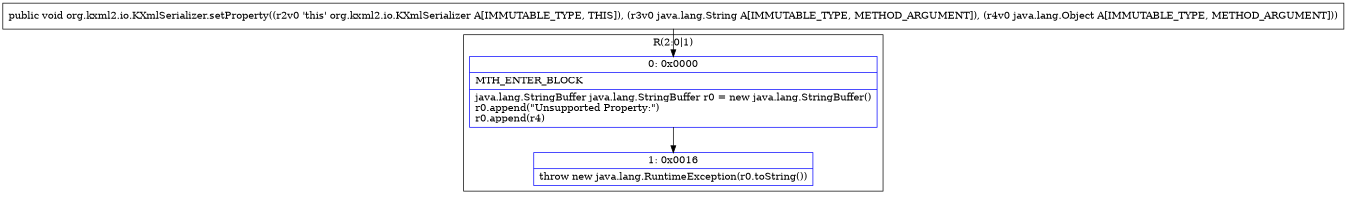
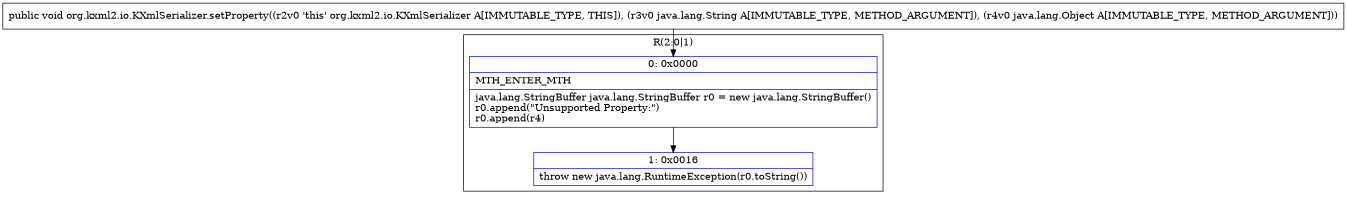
(529, 81) -> (523, 81)
